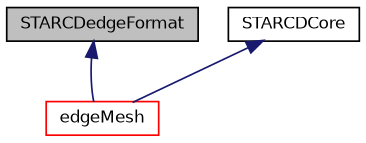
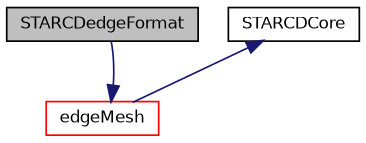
(91, 80) -> (114, 63)
